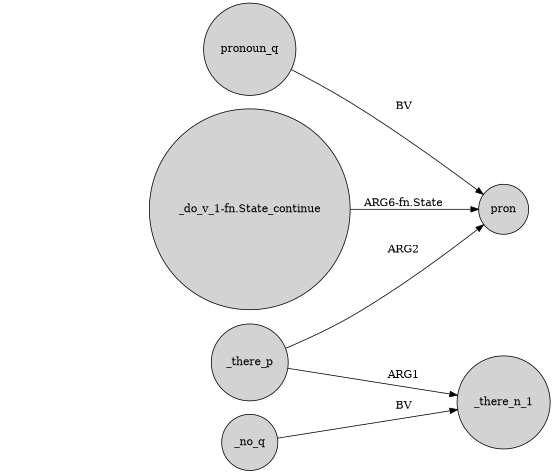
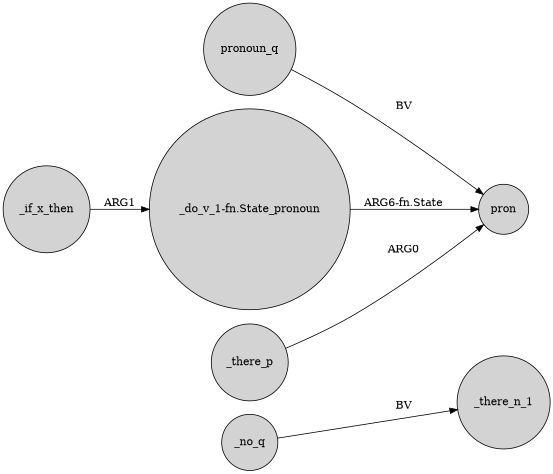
none -> (47, 209)
(250, 209) -> (250, 209)
(404, 250) -> (404, 250)
(369, 381) -> none
